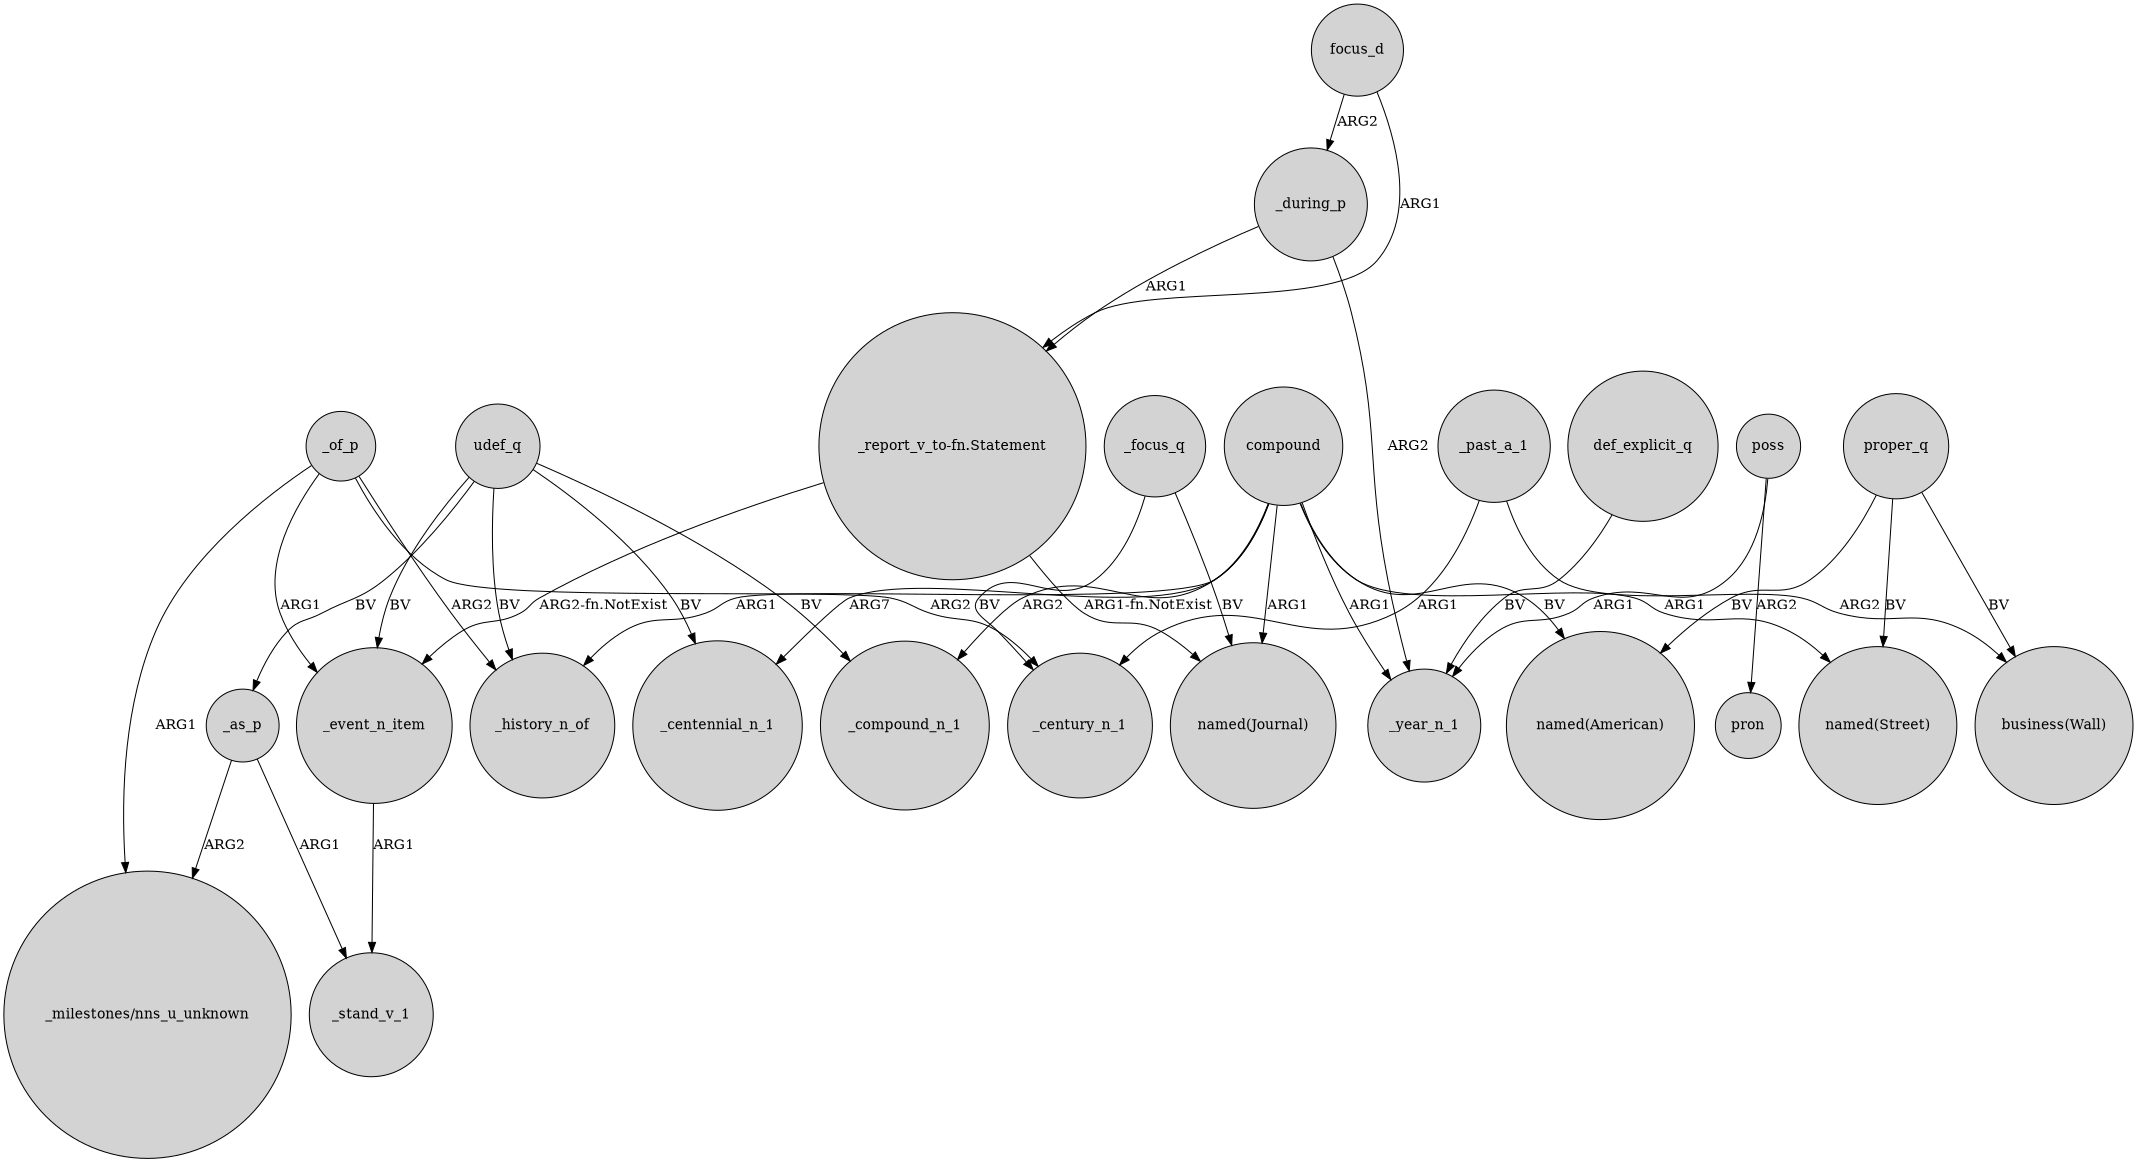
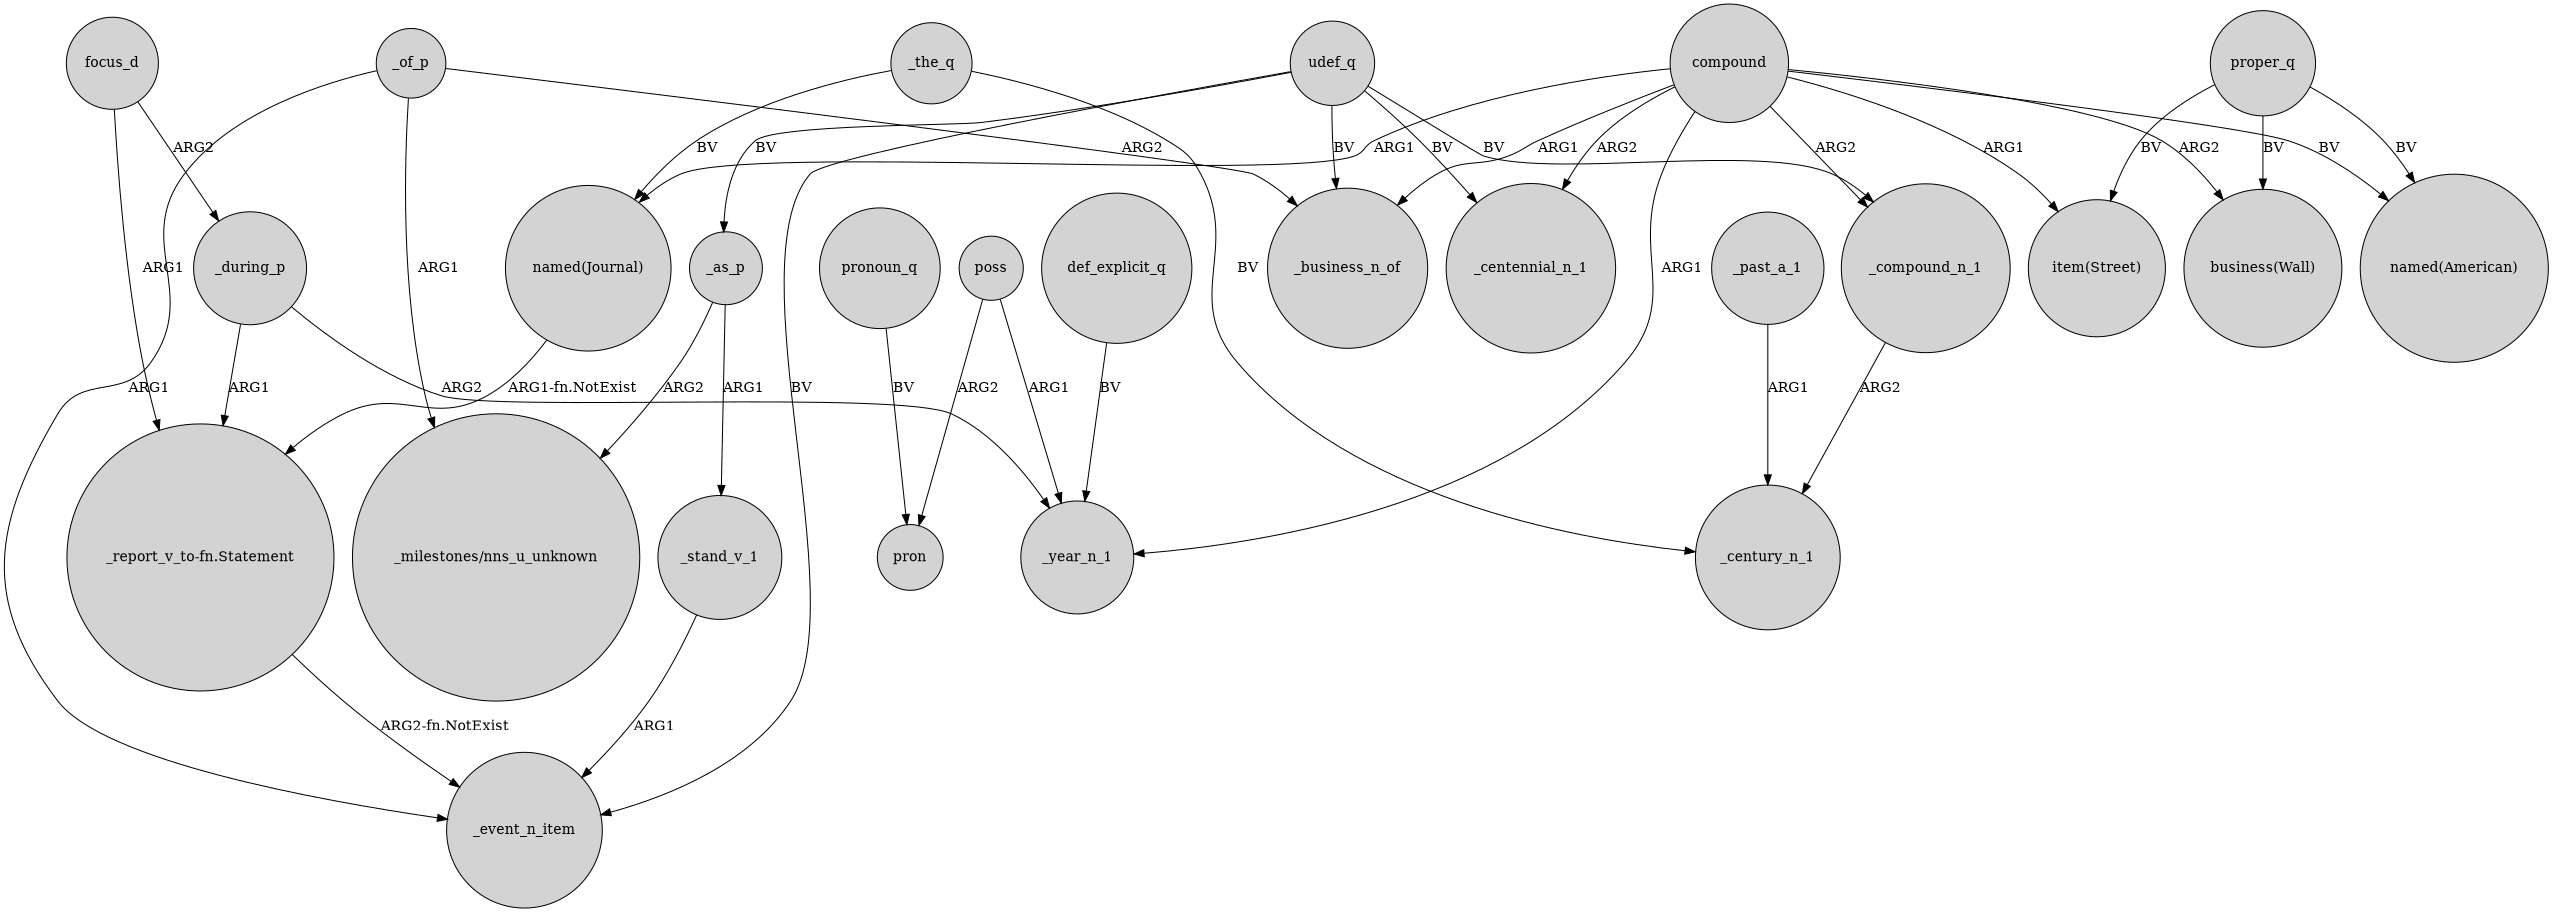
none -> (880, 268)
(1155, 446) -> (931, 63)
(677, 594) -> (1846, 413)
(1723, 595) -> (2093, 116)
(870, 606) -> (1617, 148)
(1102, 621) -> (419, 406)
(542, 726) -> (1348, 268)
(1878, 726) -> (2097, 268)
(373, 873) -> (651, 698)
